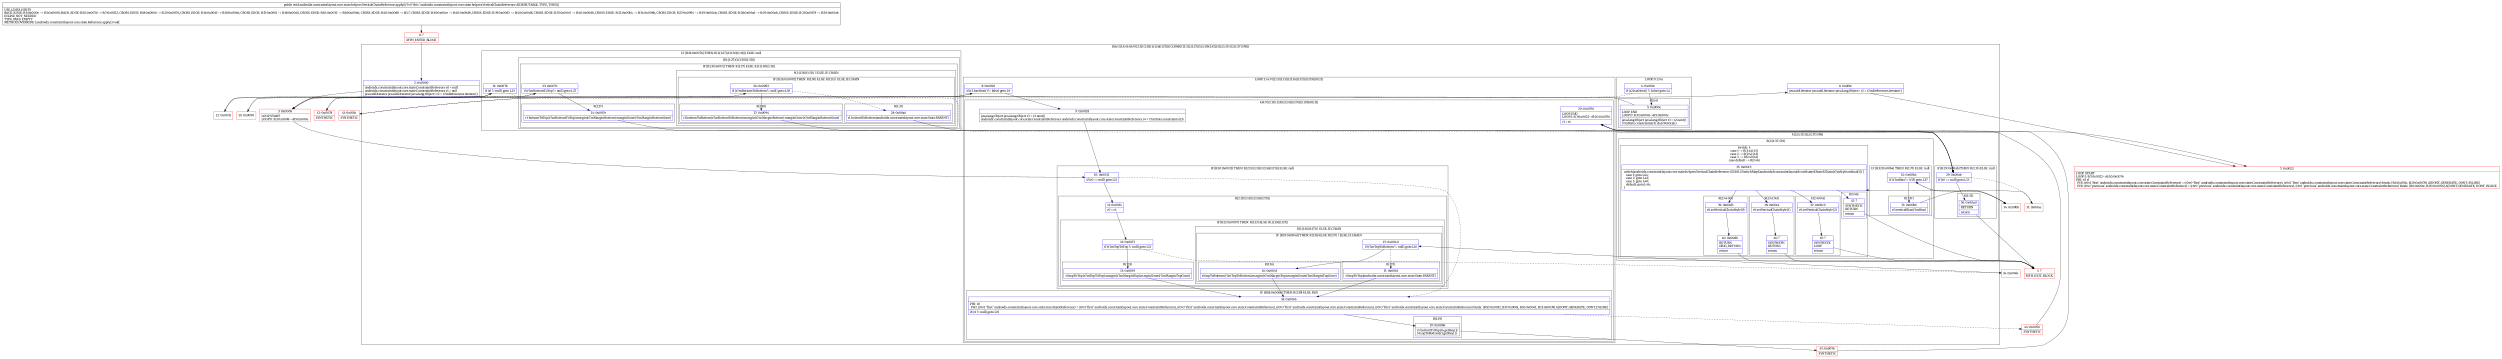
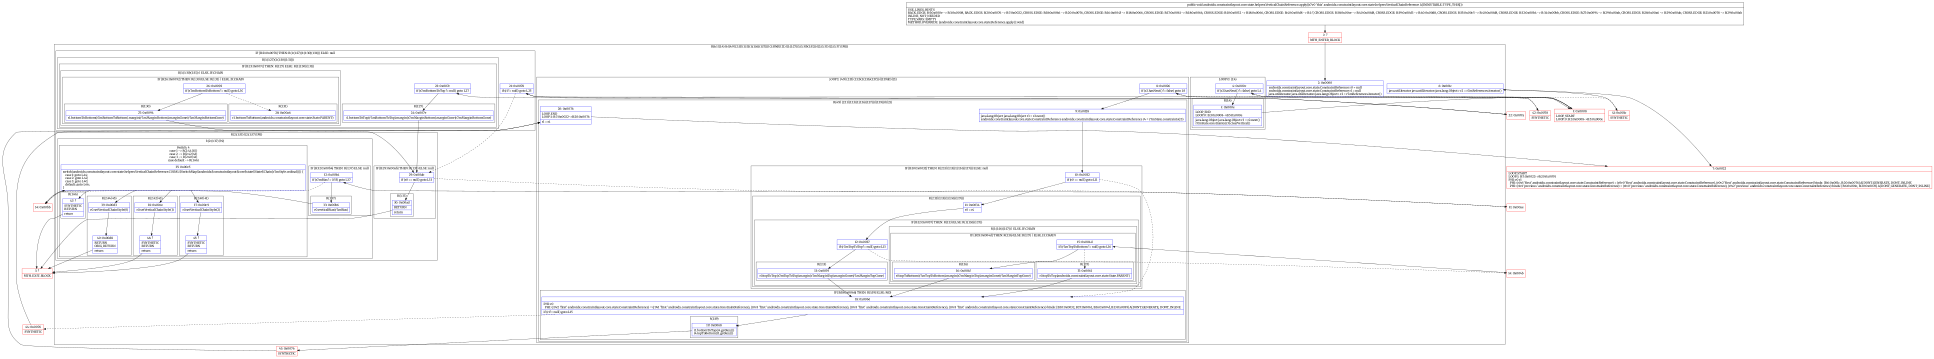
(246, 115) -> none
(1445, 131) -> none
(686, 169) -> (1414, 97)
(1818, 246) -> (194, 246)
